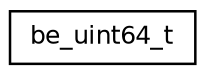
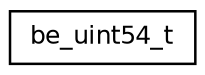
(103, 38) -> (103, 38)
